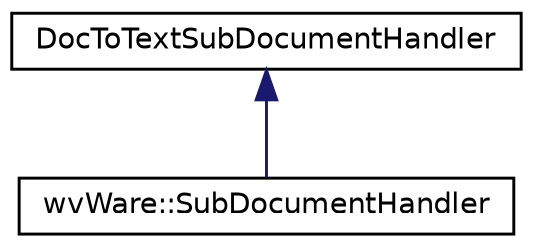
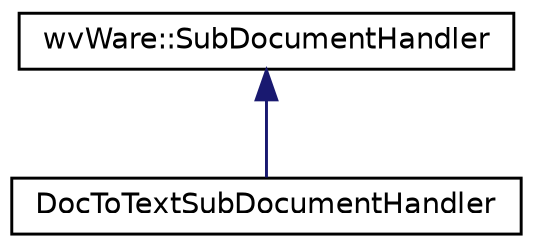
(266, 139) -> (266, 139)
